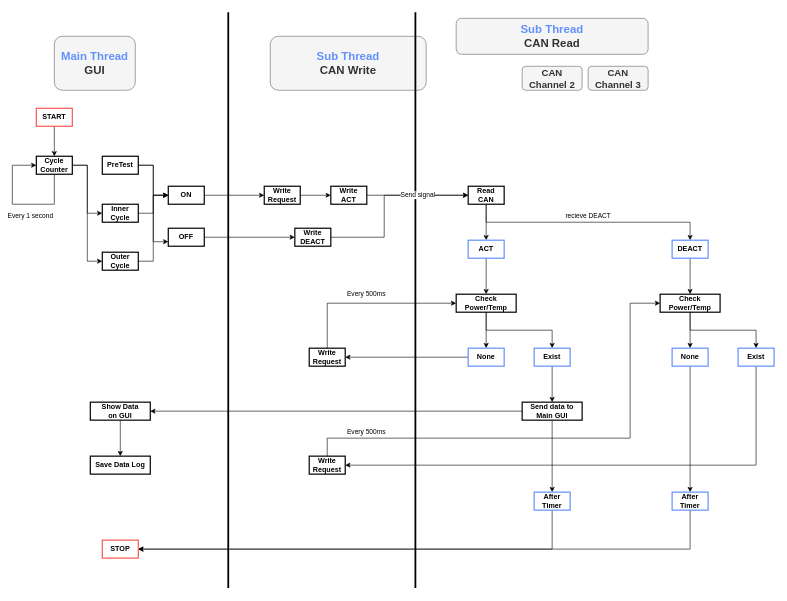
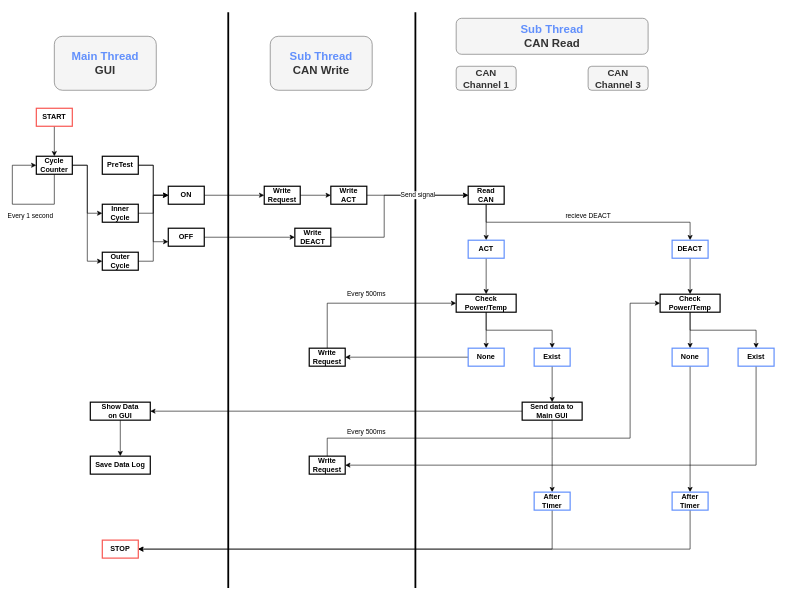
(95, 63) -> (105, 63)
(348, 63) -> (321, 63)
none -> (486, 78)
(552, 78) -> none
